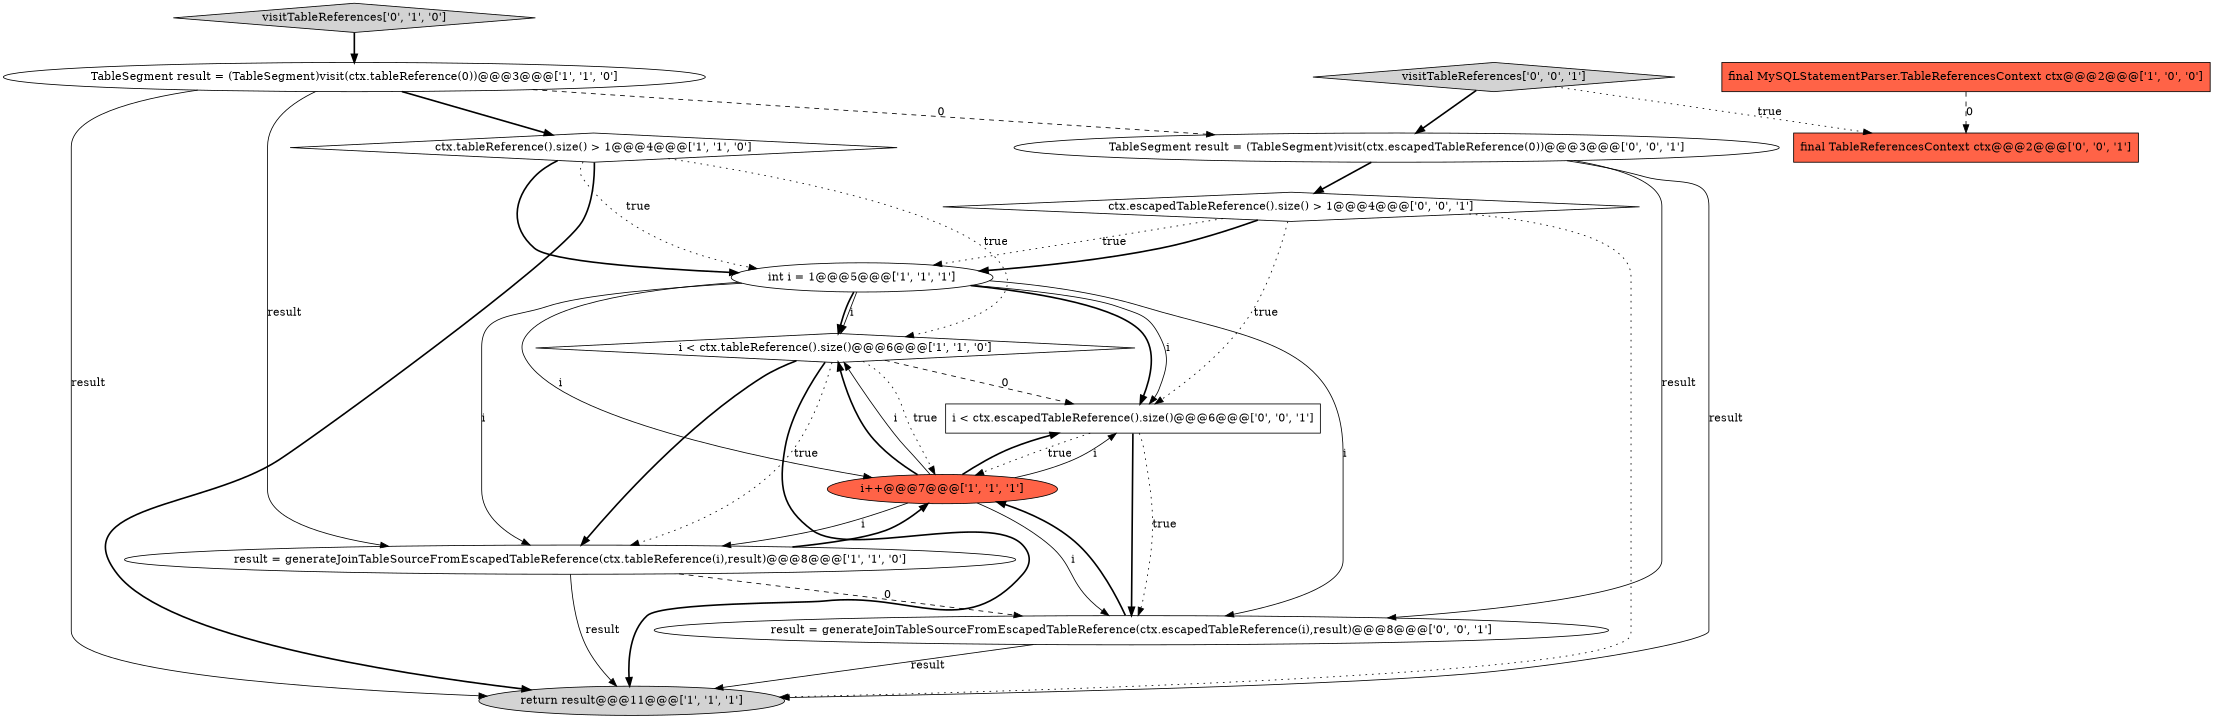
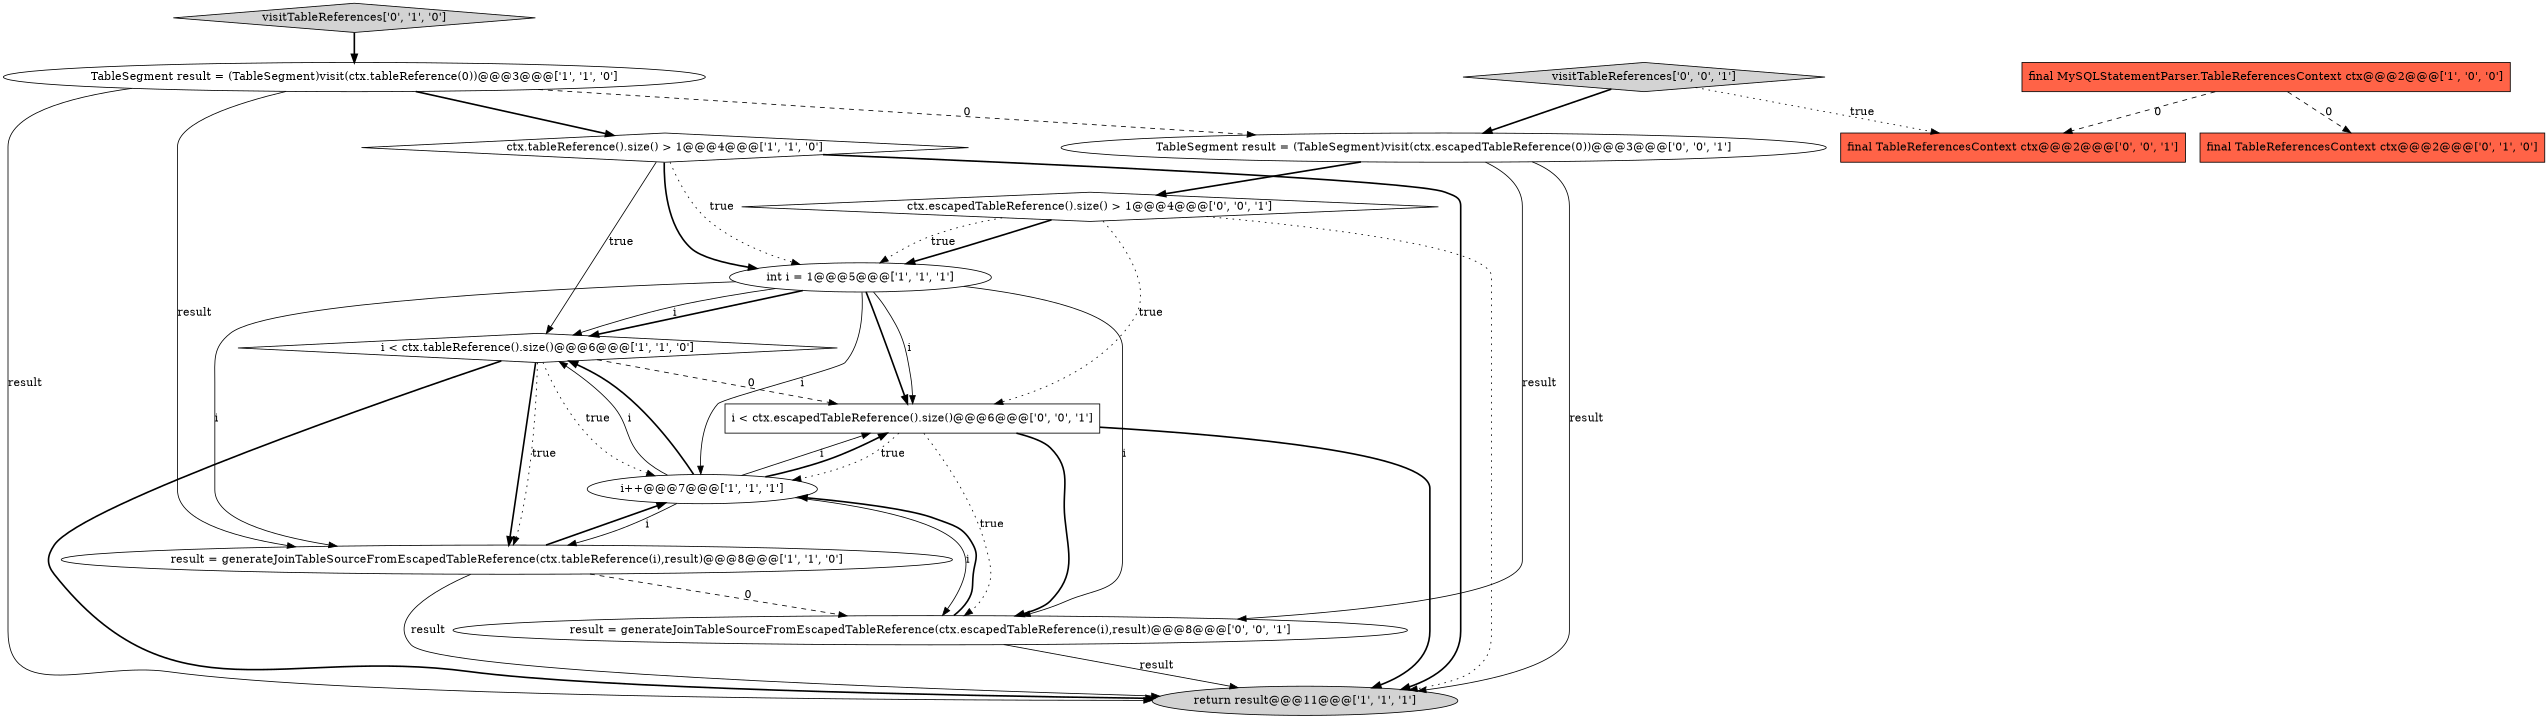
none -> (2372, 148)
(906, 211) -> (604, 244)
none -> (1379, 460)
(942, 489) -> (702, 489)
